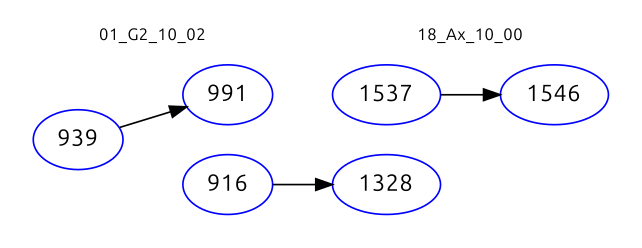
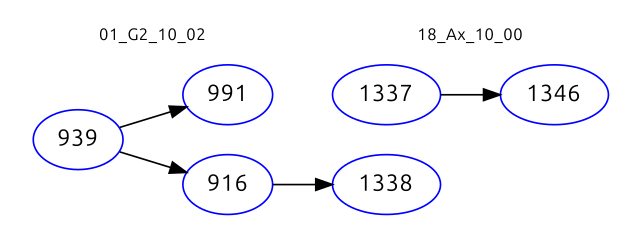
(387, 95) -> (387, 95)
(554, 95) -> (554, 95)
none -> (145, 160)
(387, 185) -> (387, 185)
